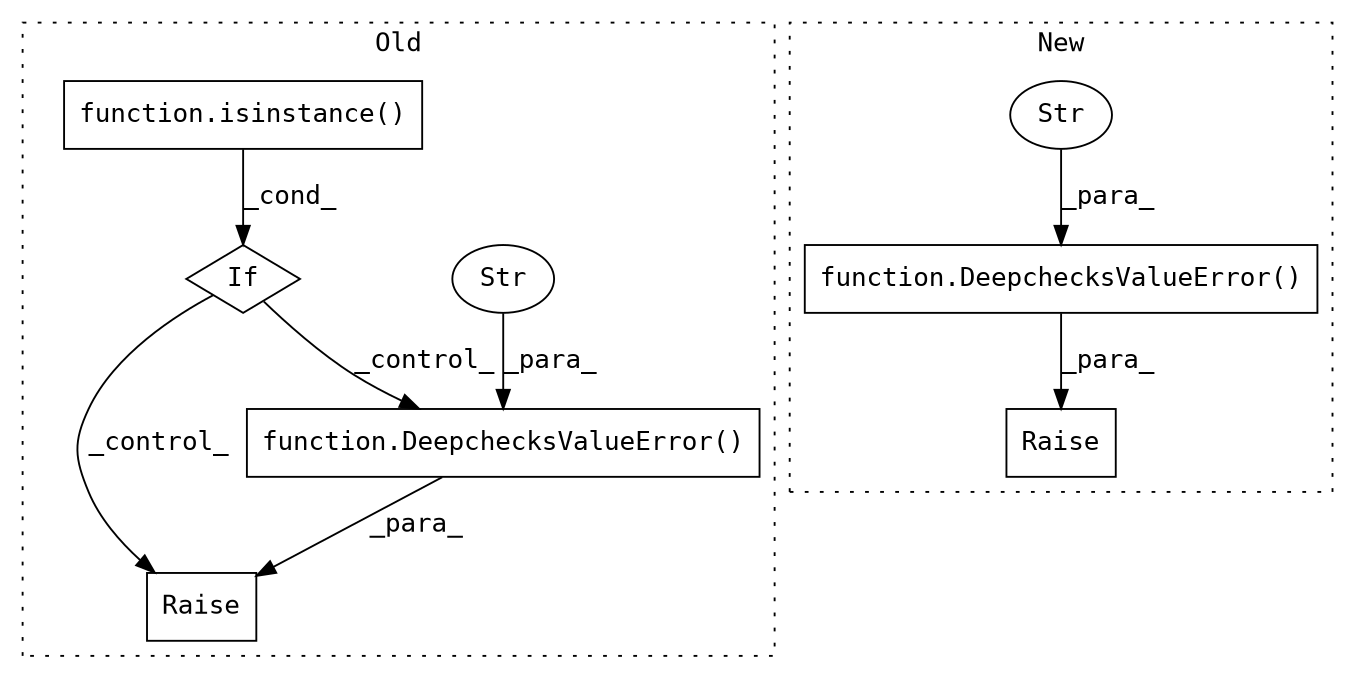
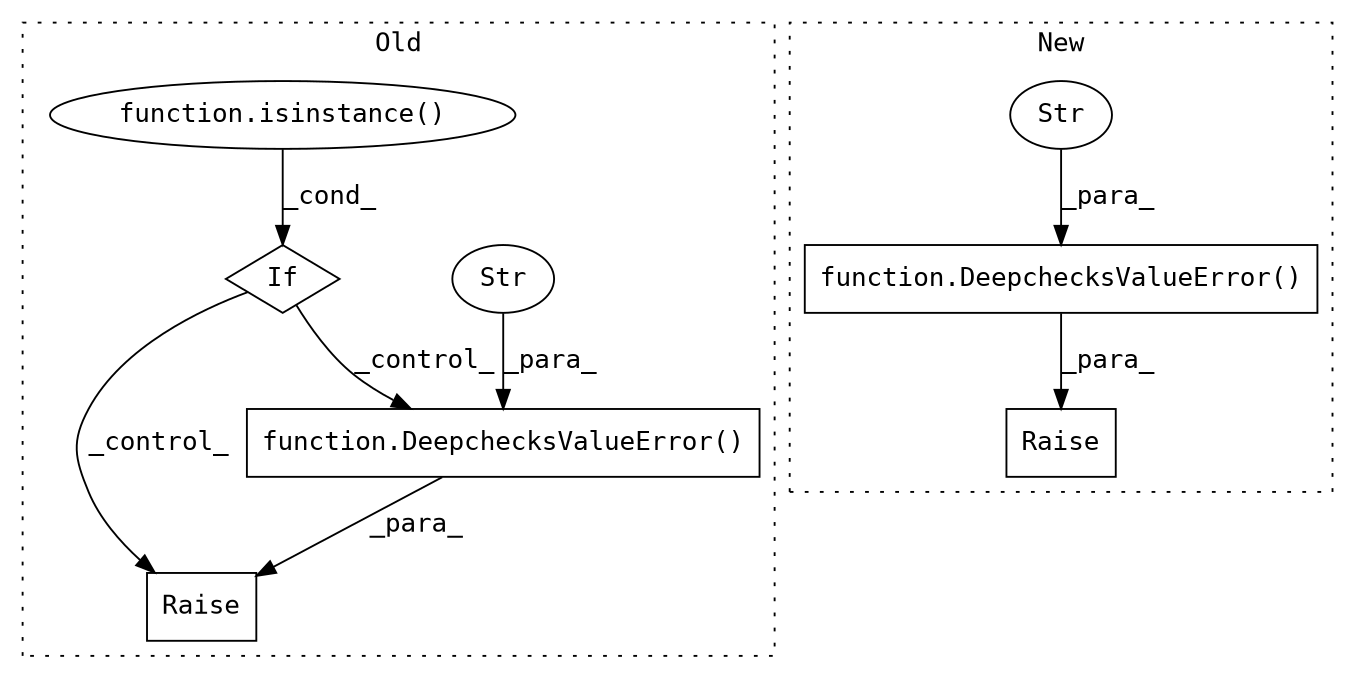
(243, 115) -> (283, 115)
